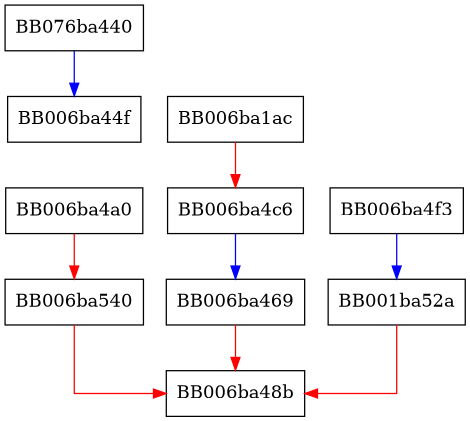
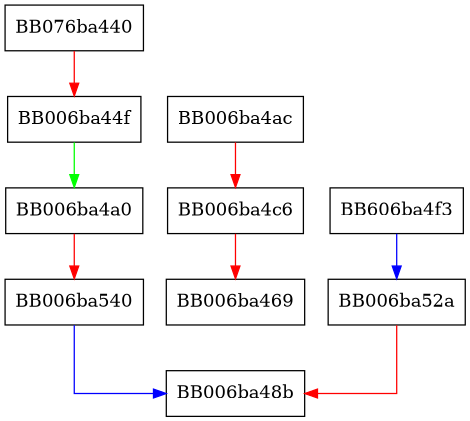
(74, 67) -> (74, 67)
(235, 119) -> (235, 119)
none -> (74, 159)
(397, 211) -> (397, 211)
(235, 250) -> (235, 250)
(397, 302) -> (397, 302)
(235, 341) -> none
(80, 394) -> (80, 394)
